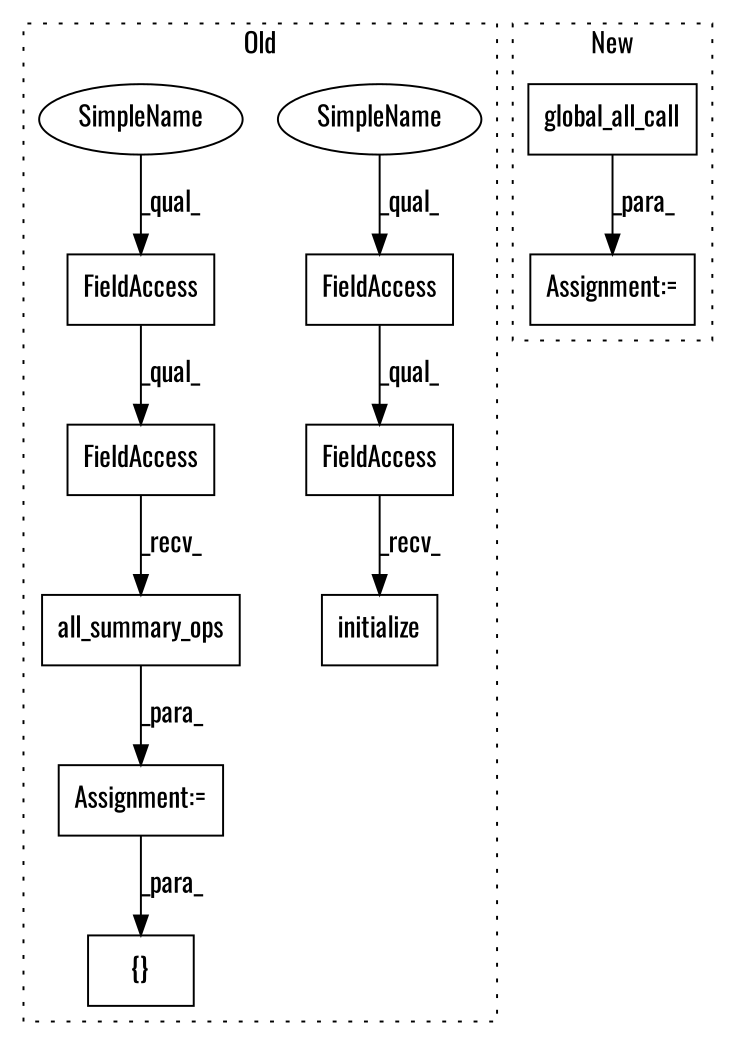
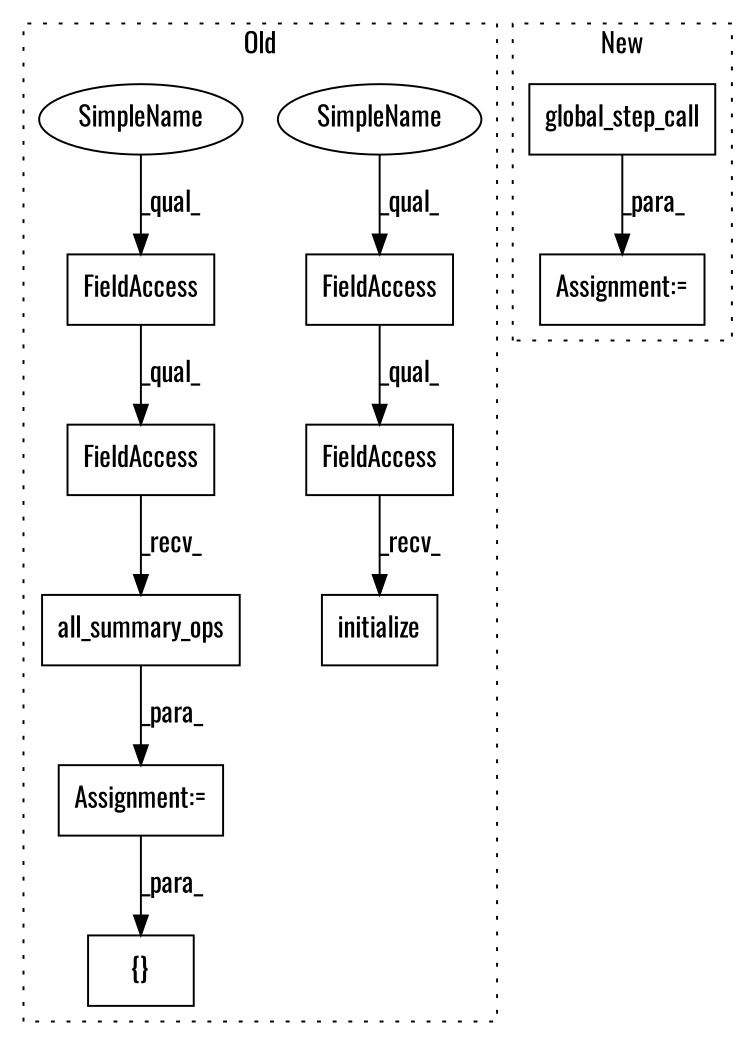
(613, 119) -> (622, 119)
